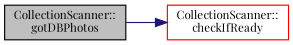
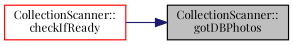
(141, 23) -> (141, 23)
